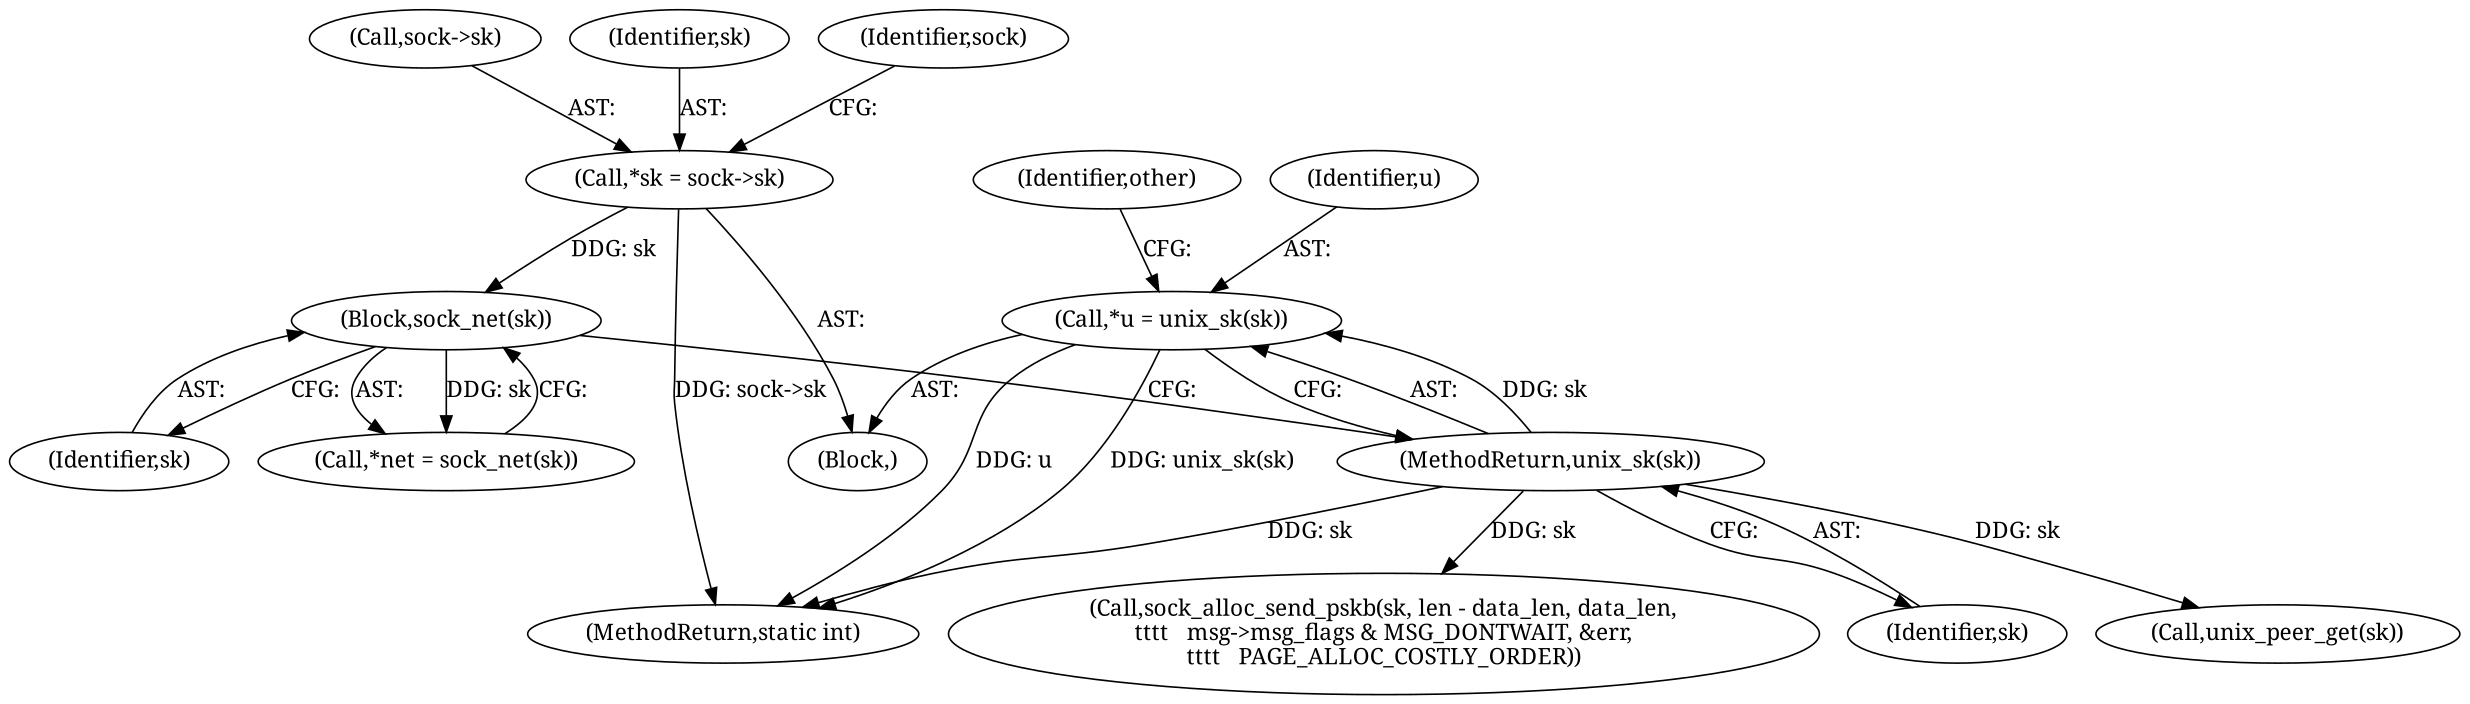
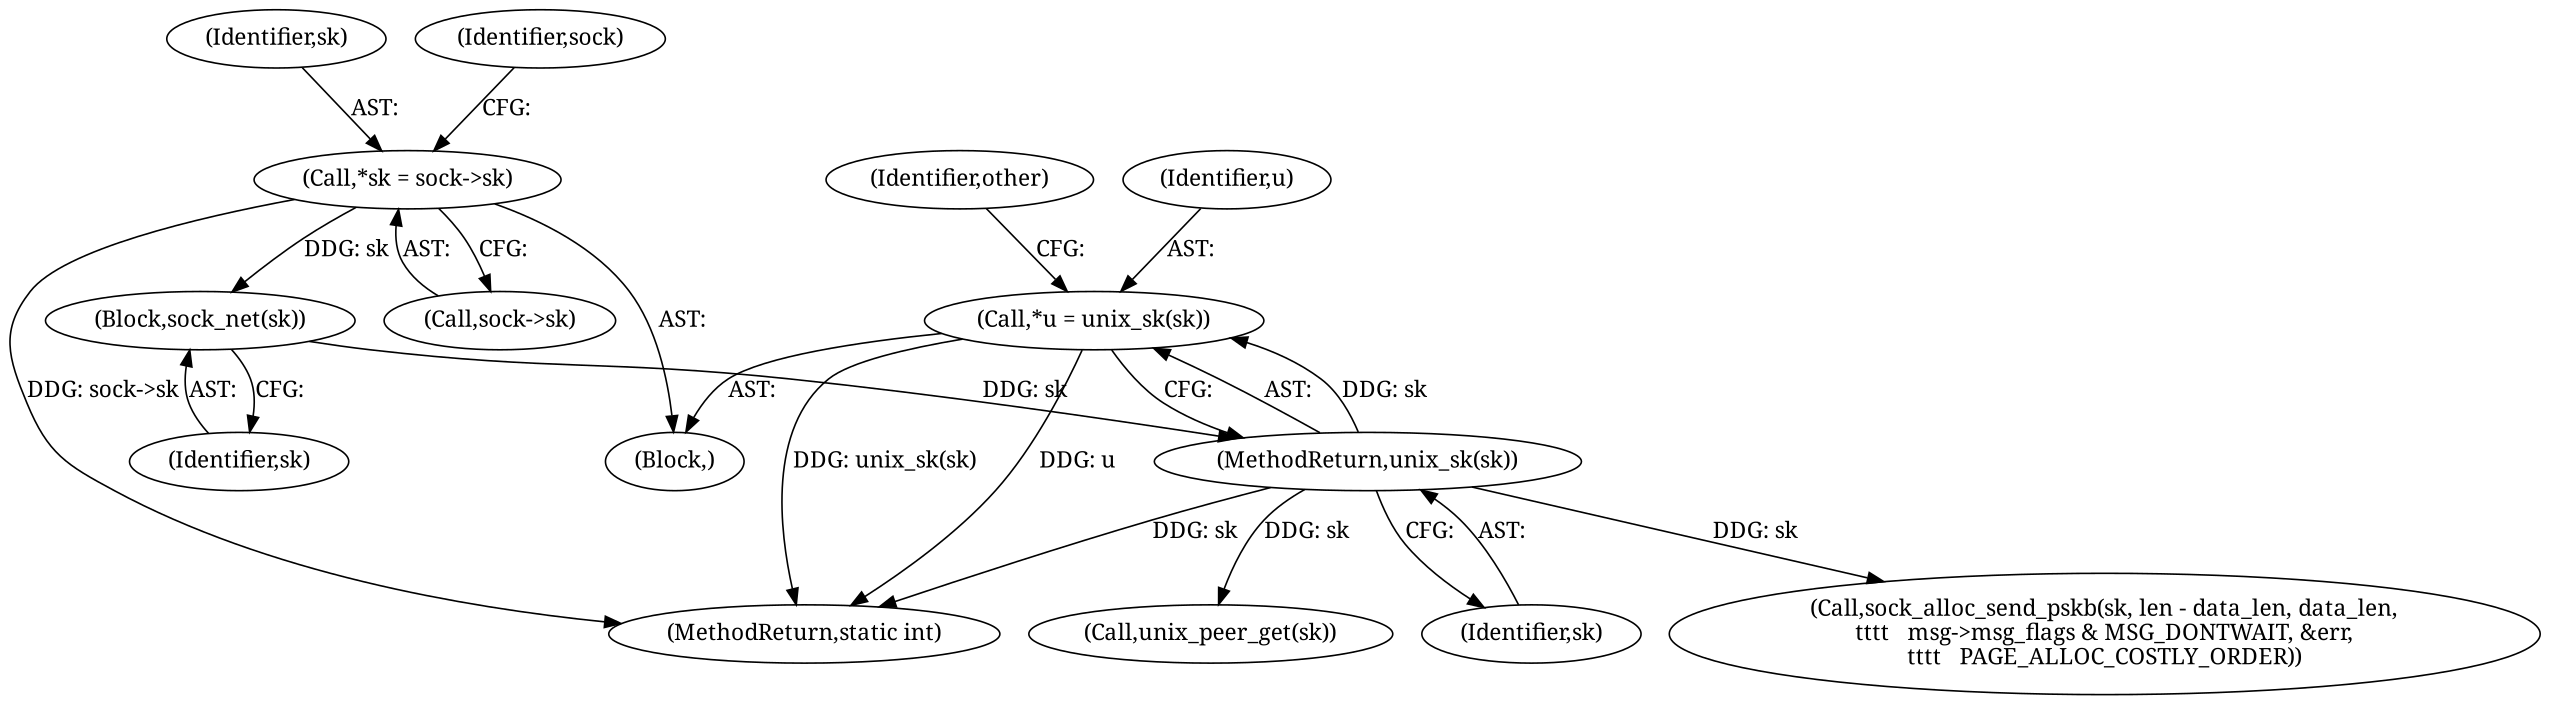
none -> (465, 240)
(1175, 391) -> (1025, 391)
(446, 462) -> none
